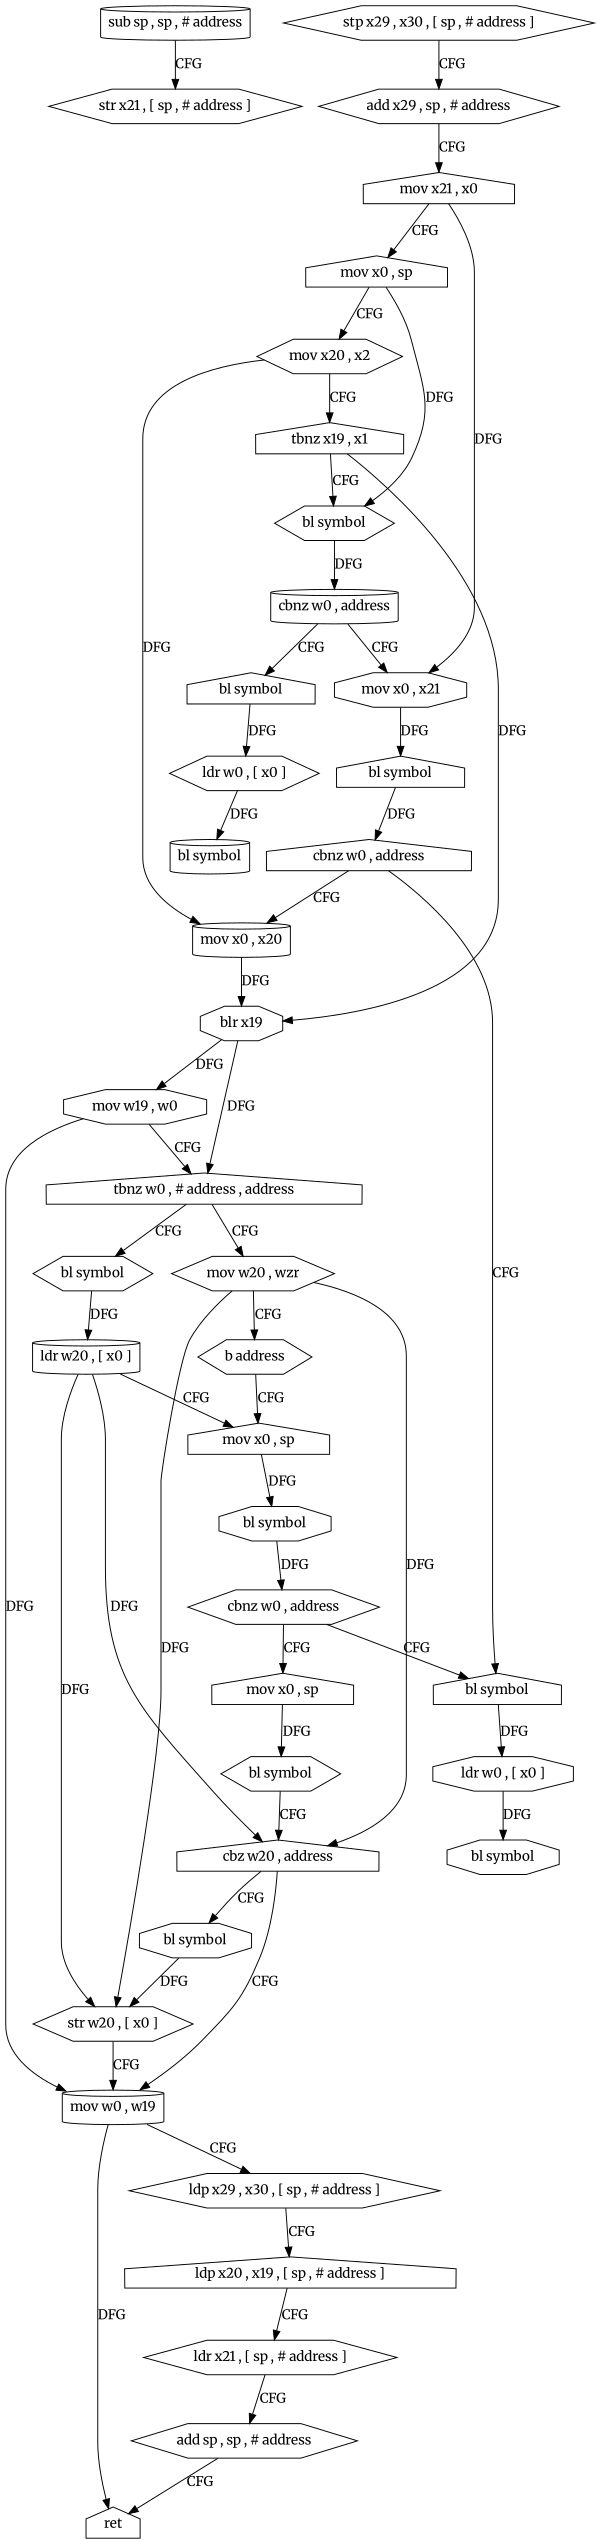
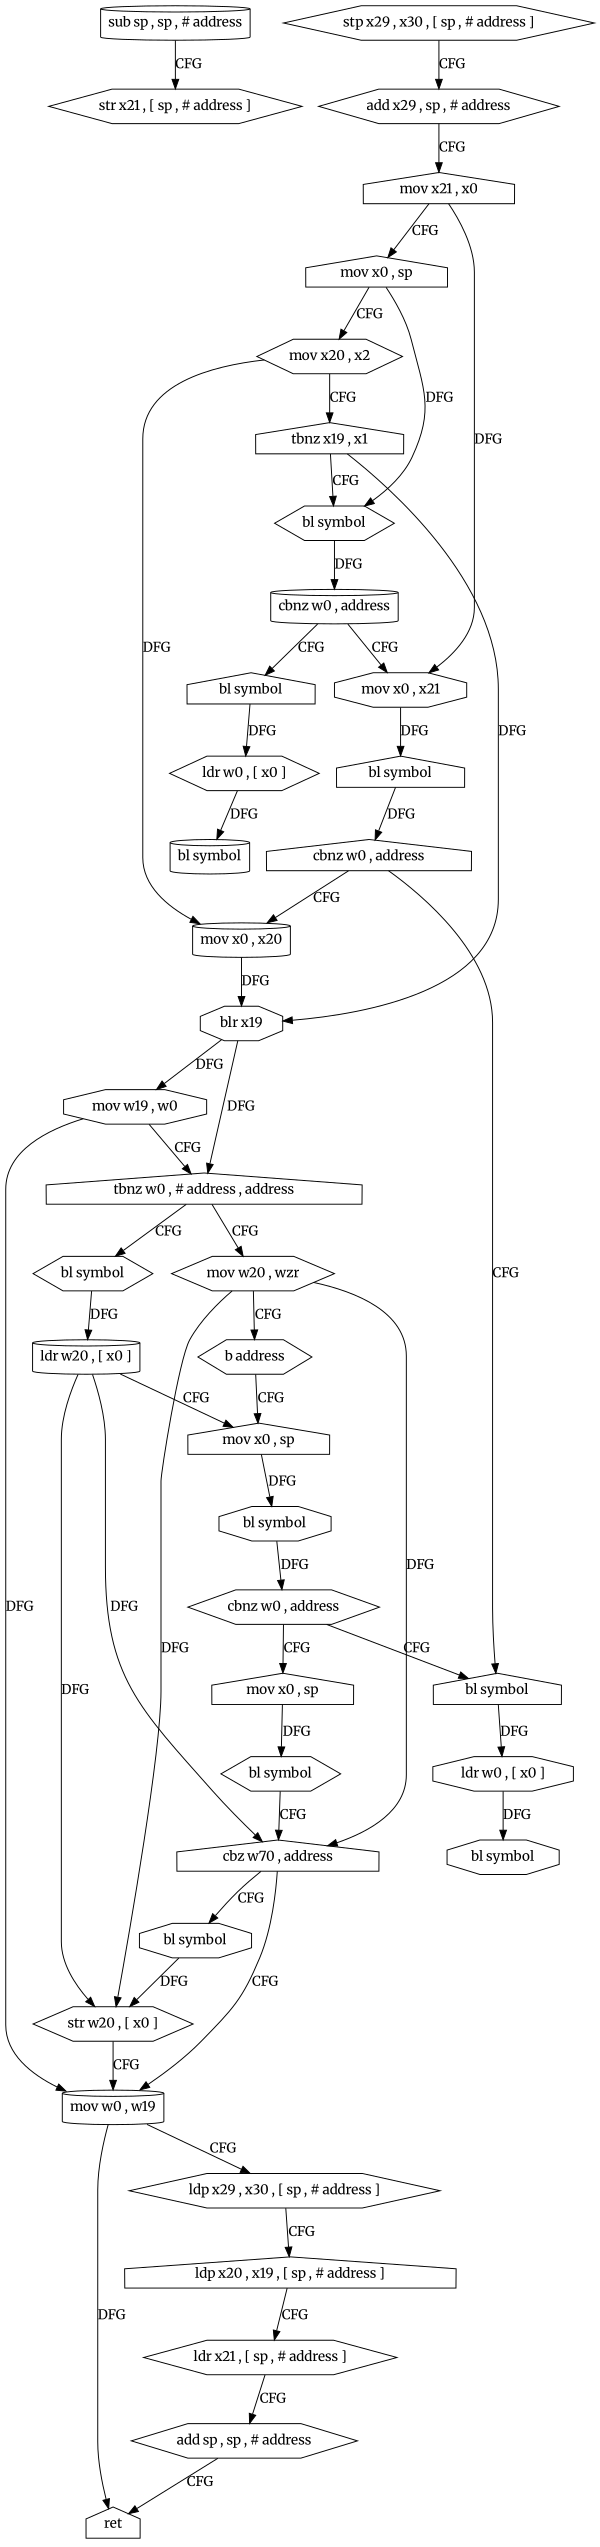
(278, 1857) -> (278, 1857)
